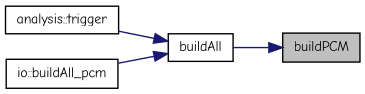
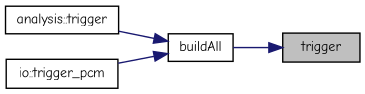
(321, 48) -> (321, 48)
(62, 74) -> (62, 74)
